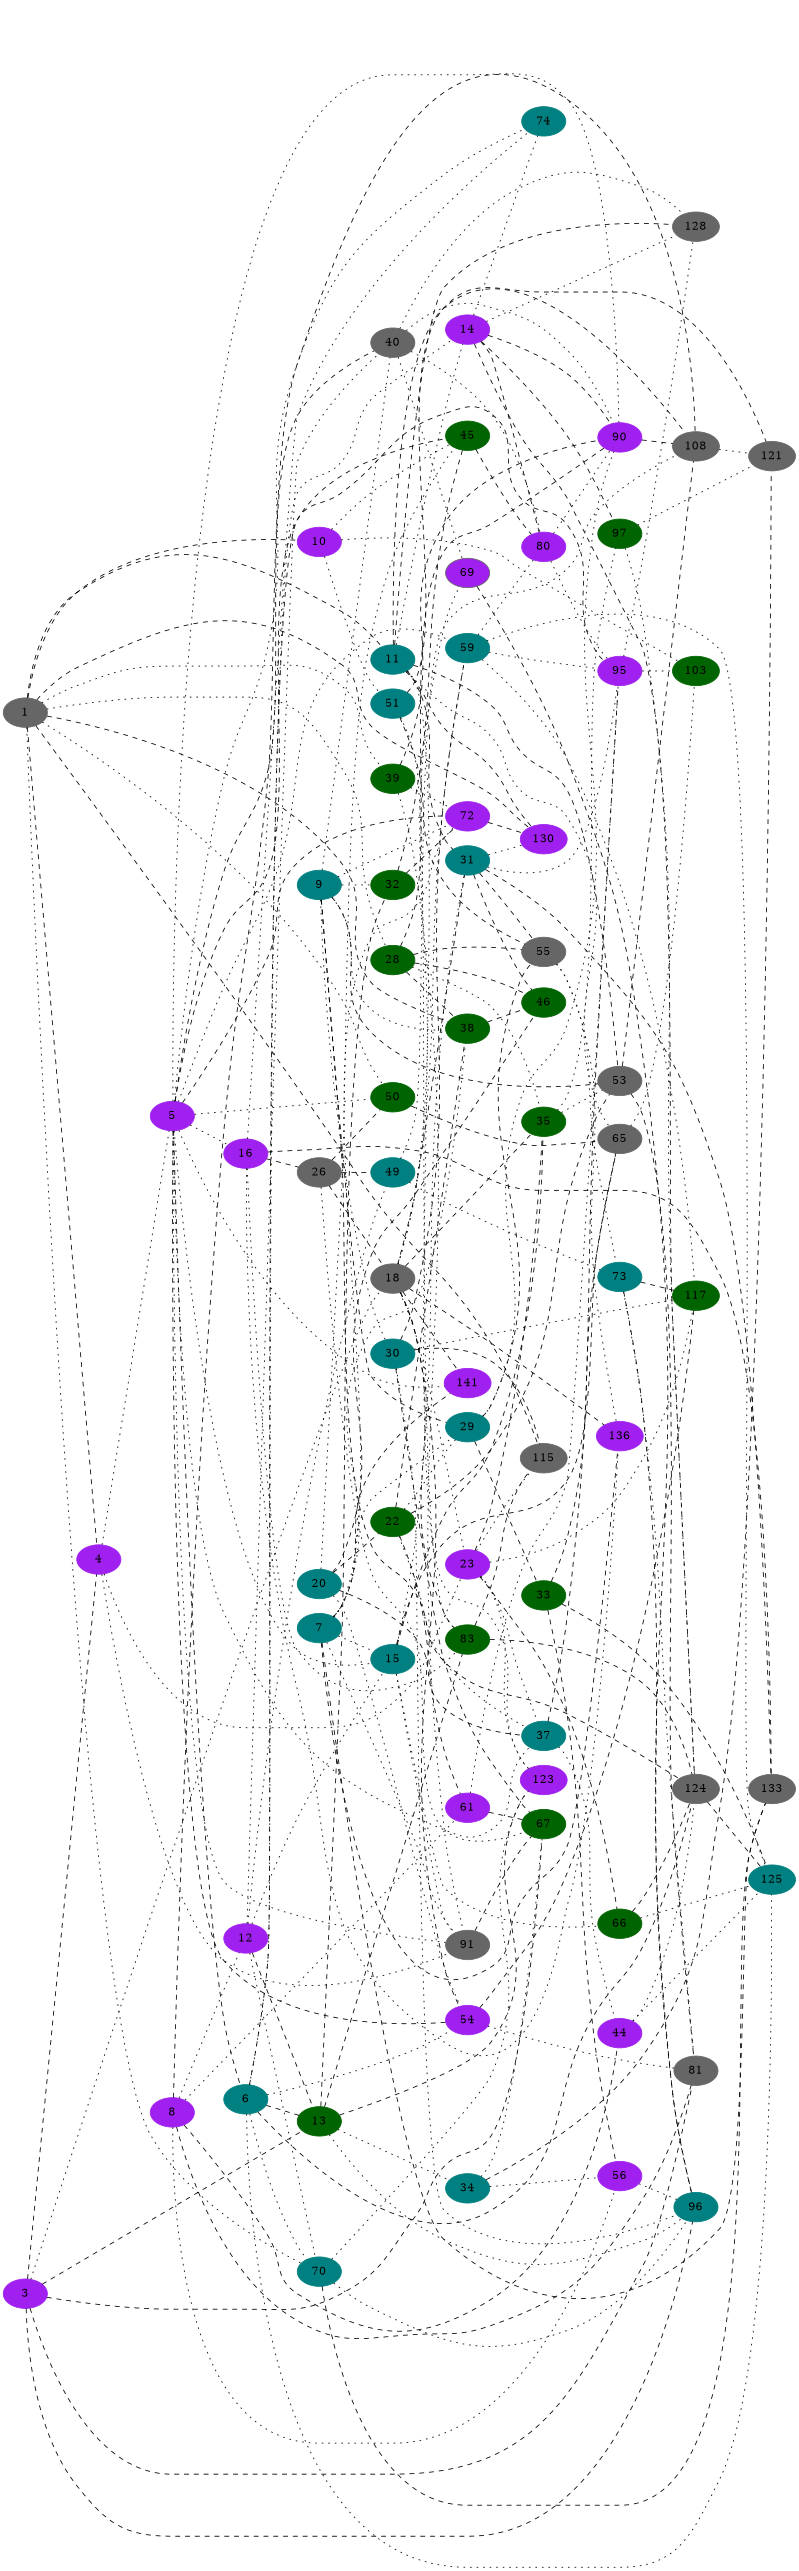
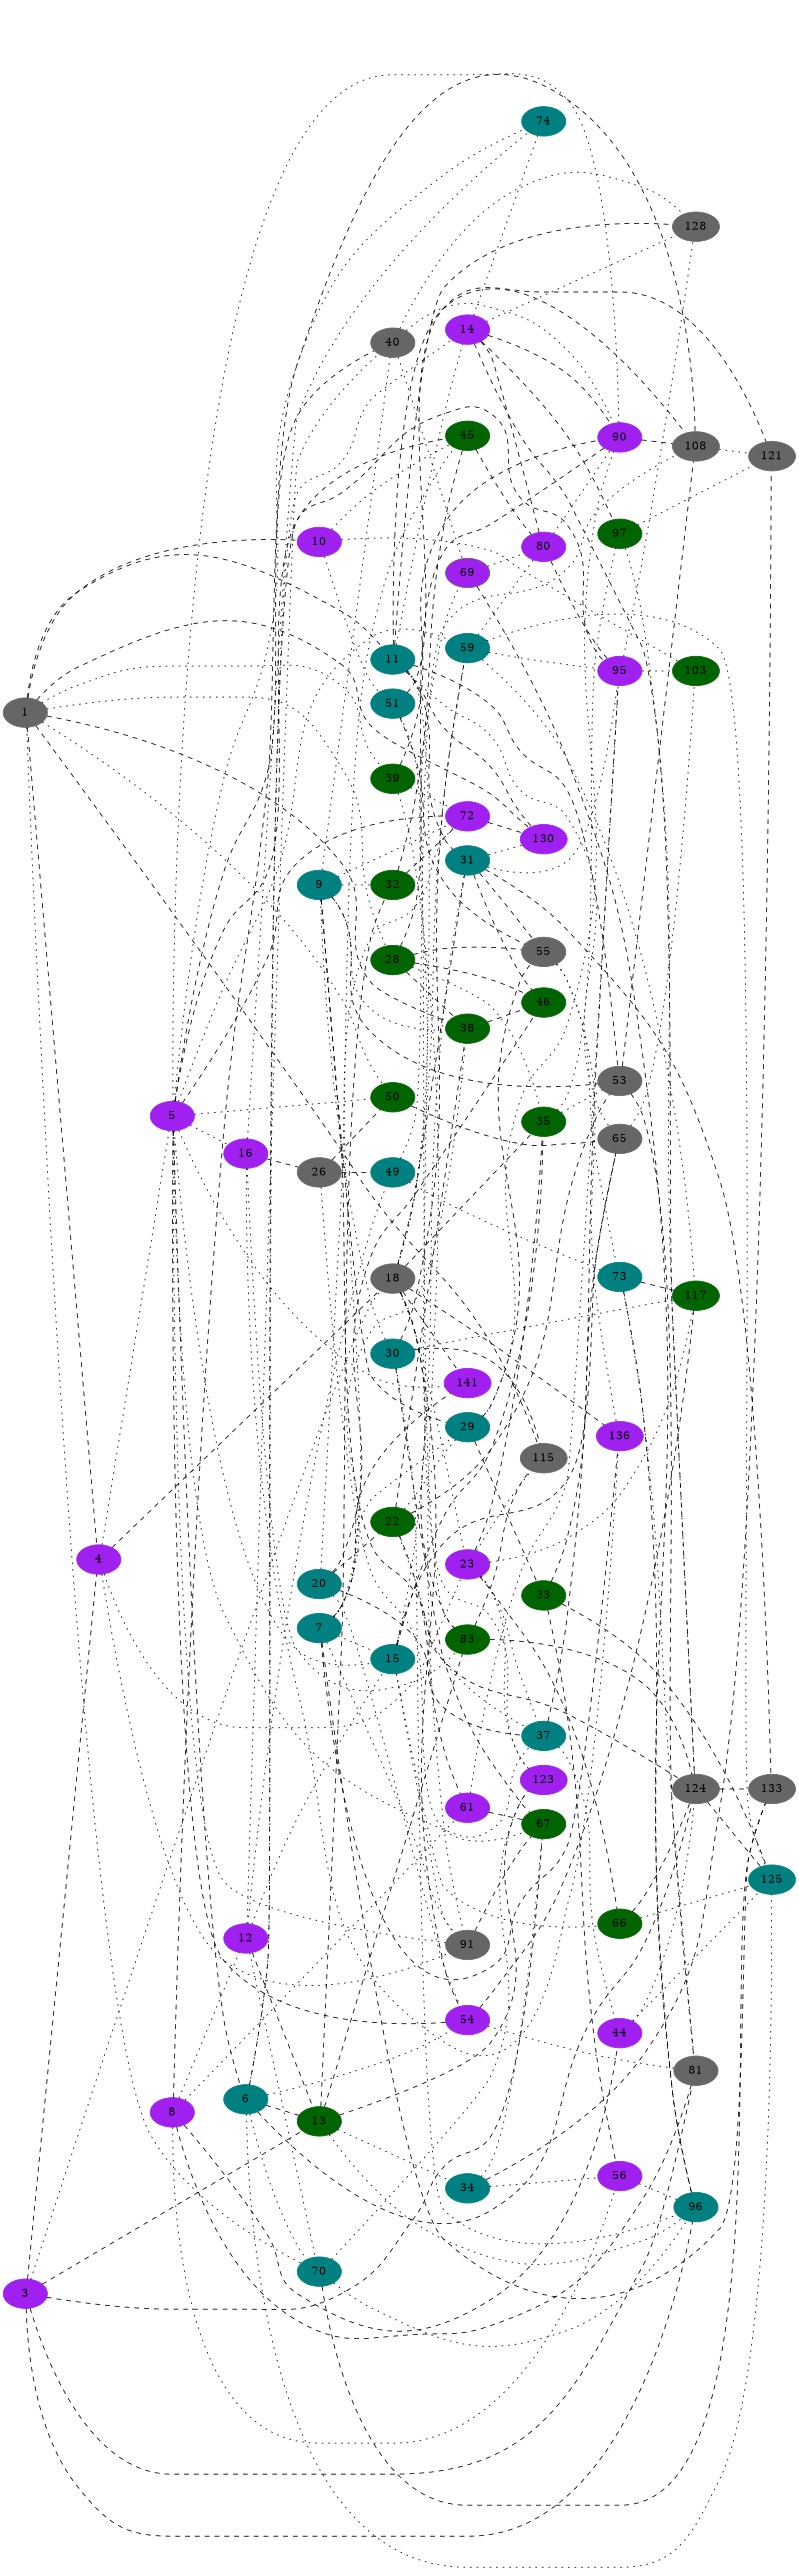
(481, 402) -> (501, 561)
(576, 612) -> (576, 612)
(361, 1233) -> (246, 1419)
(720, 1277) -> (738, 1789)
